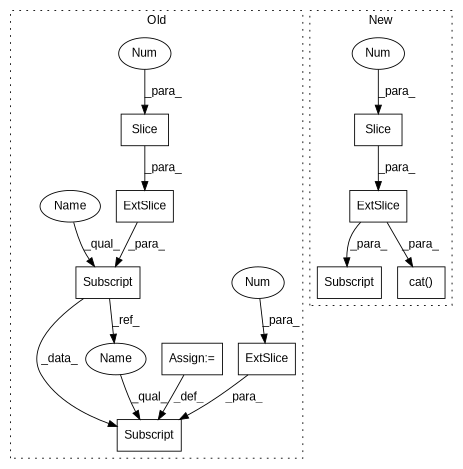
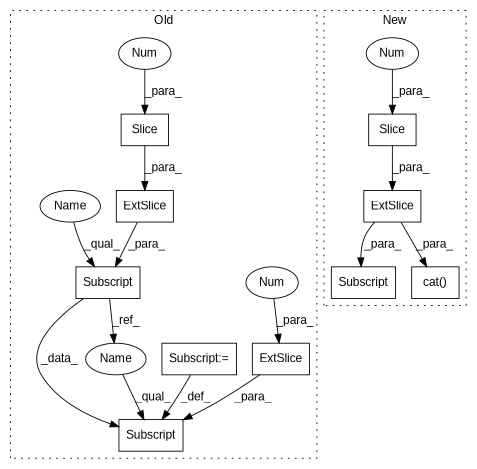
(192, 359) -> (199, 359)
